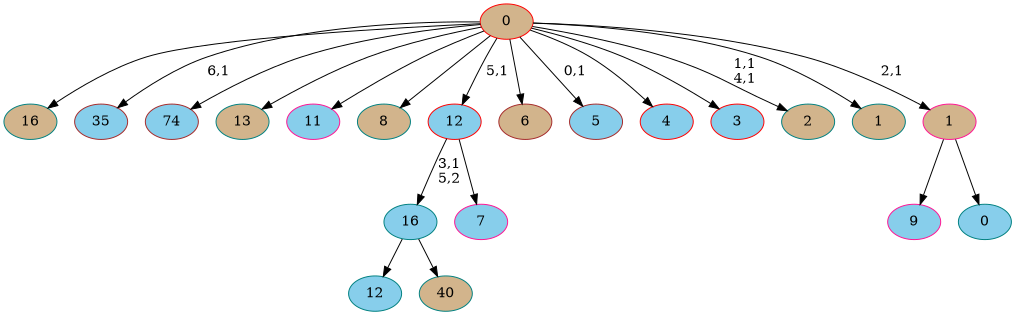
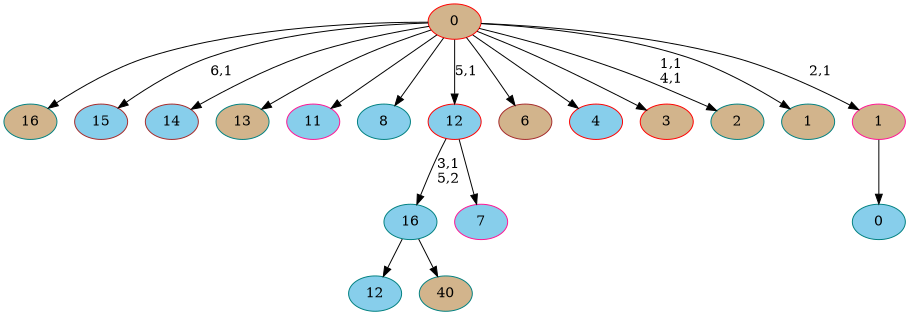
(101, 122) -> (101, 122)
(172, 122) -> (172, 122)
(384, 122) -> (384, 122)
(596, 122) -> none
(737, 122) -> (667, 122)
(914, 222) -> none
